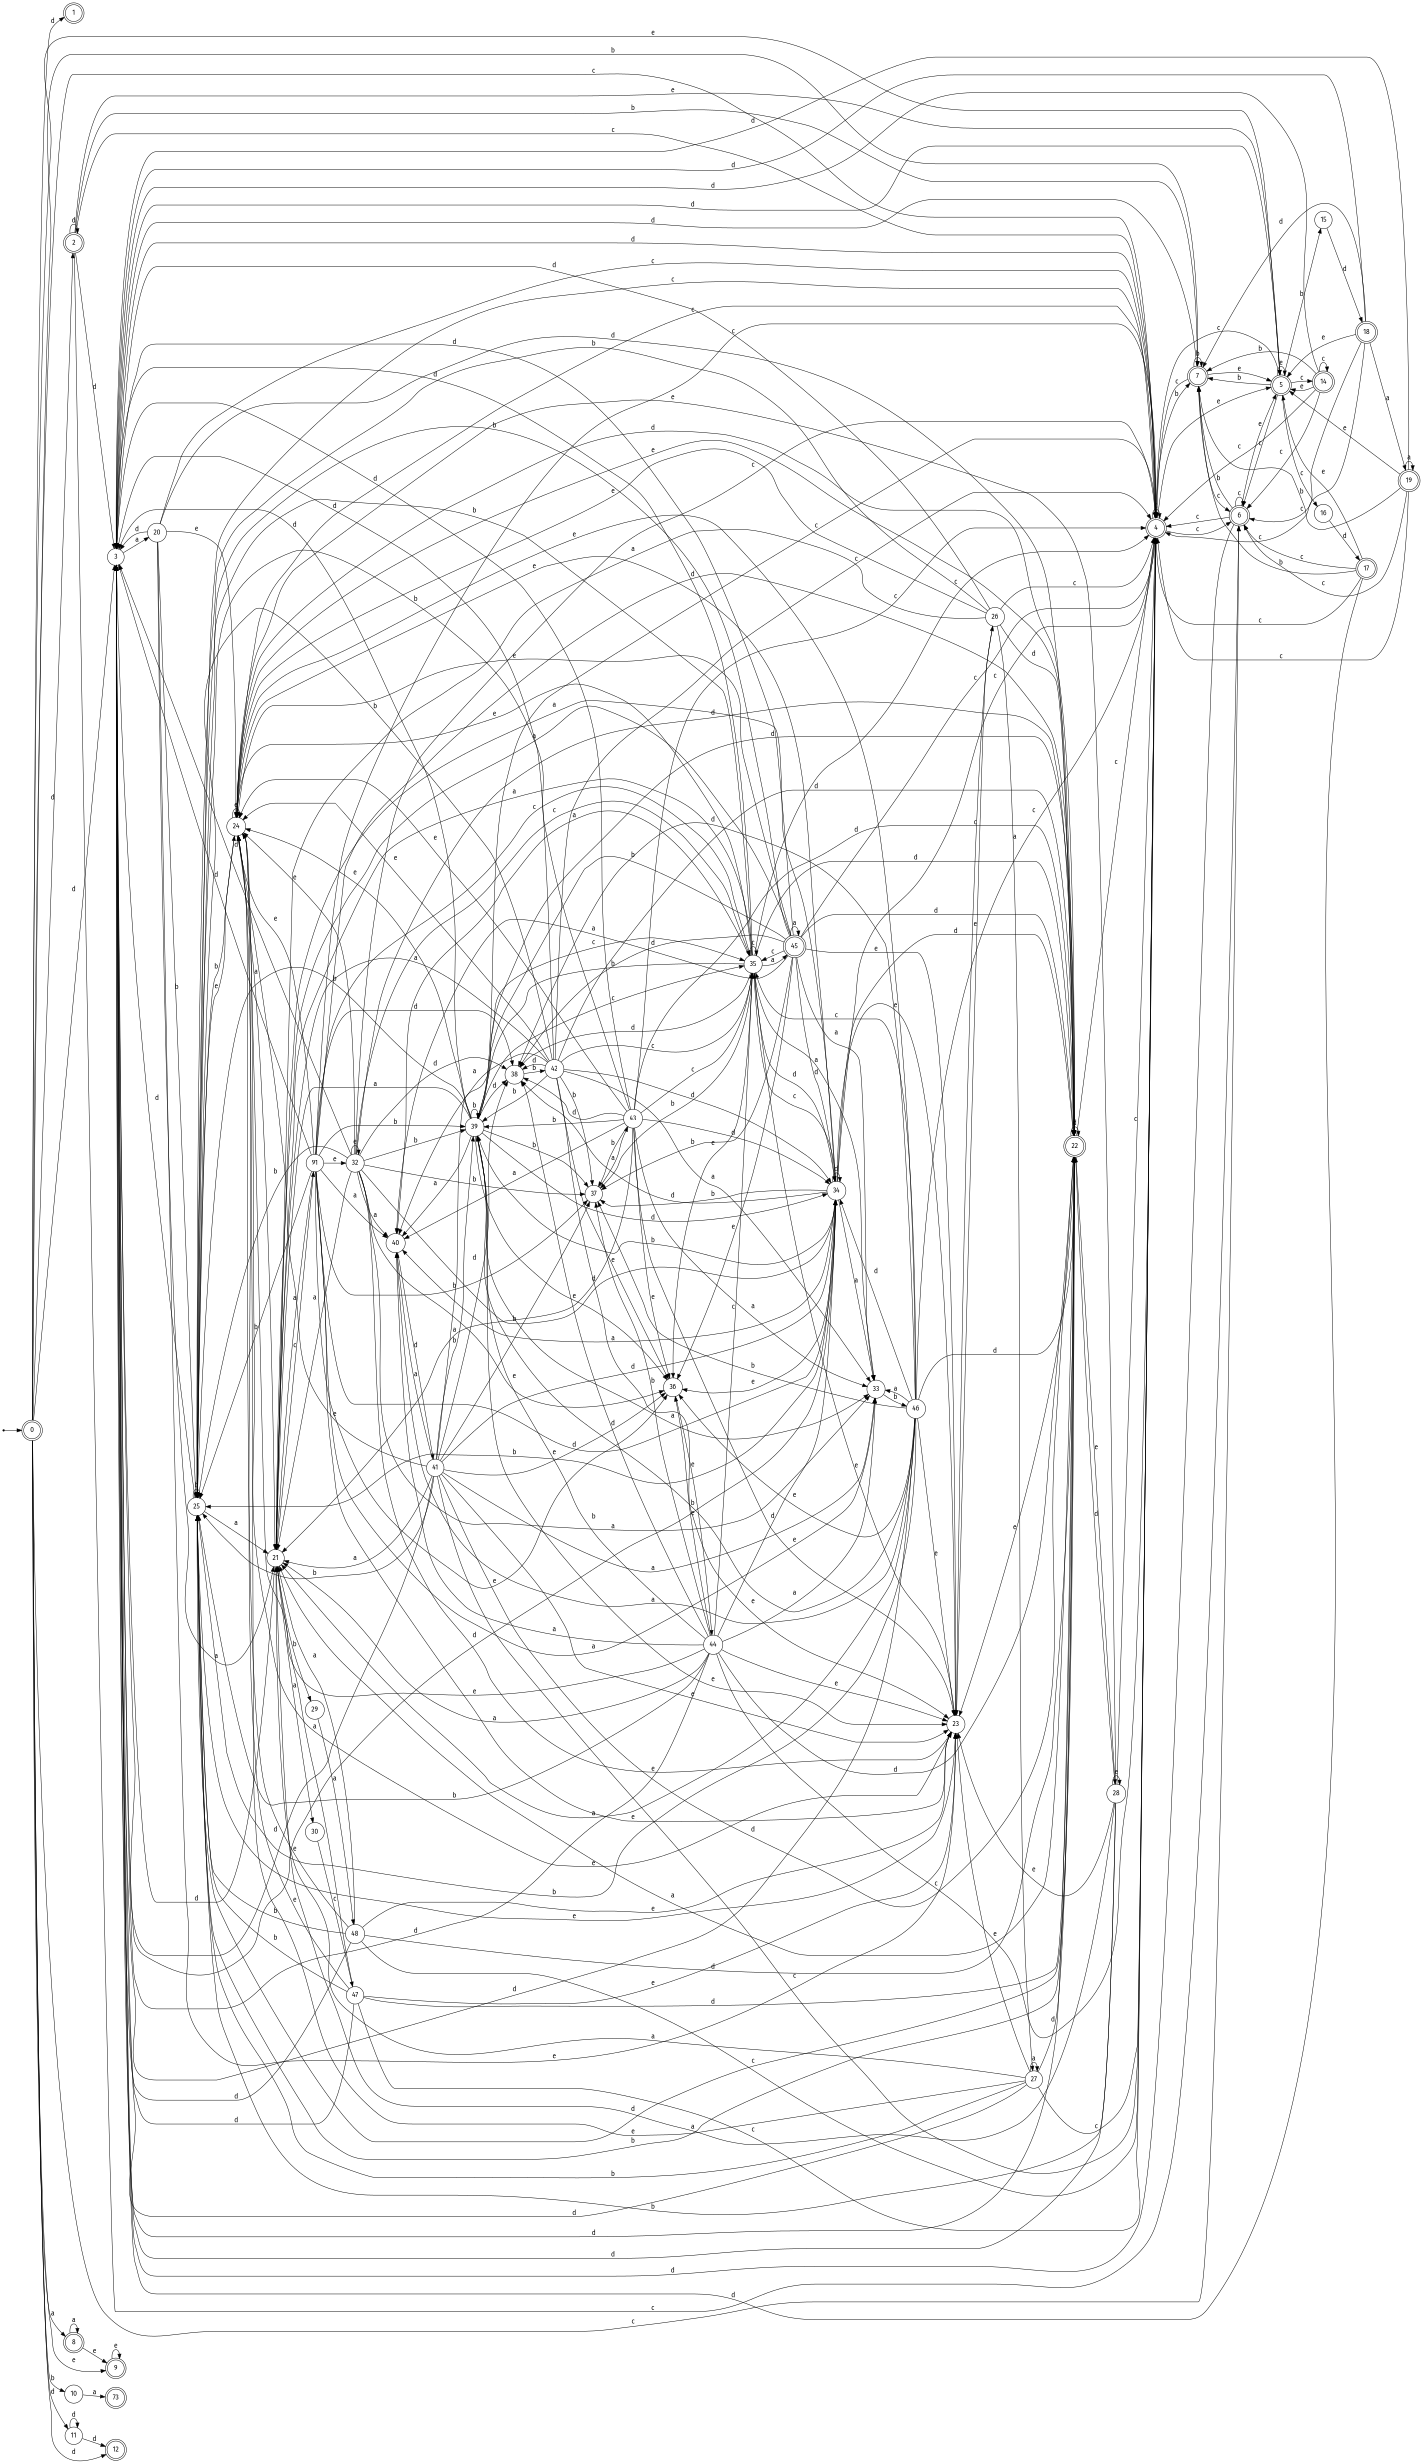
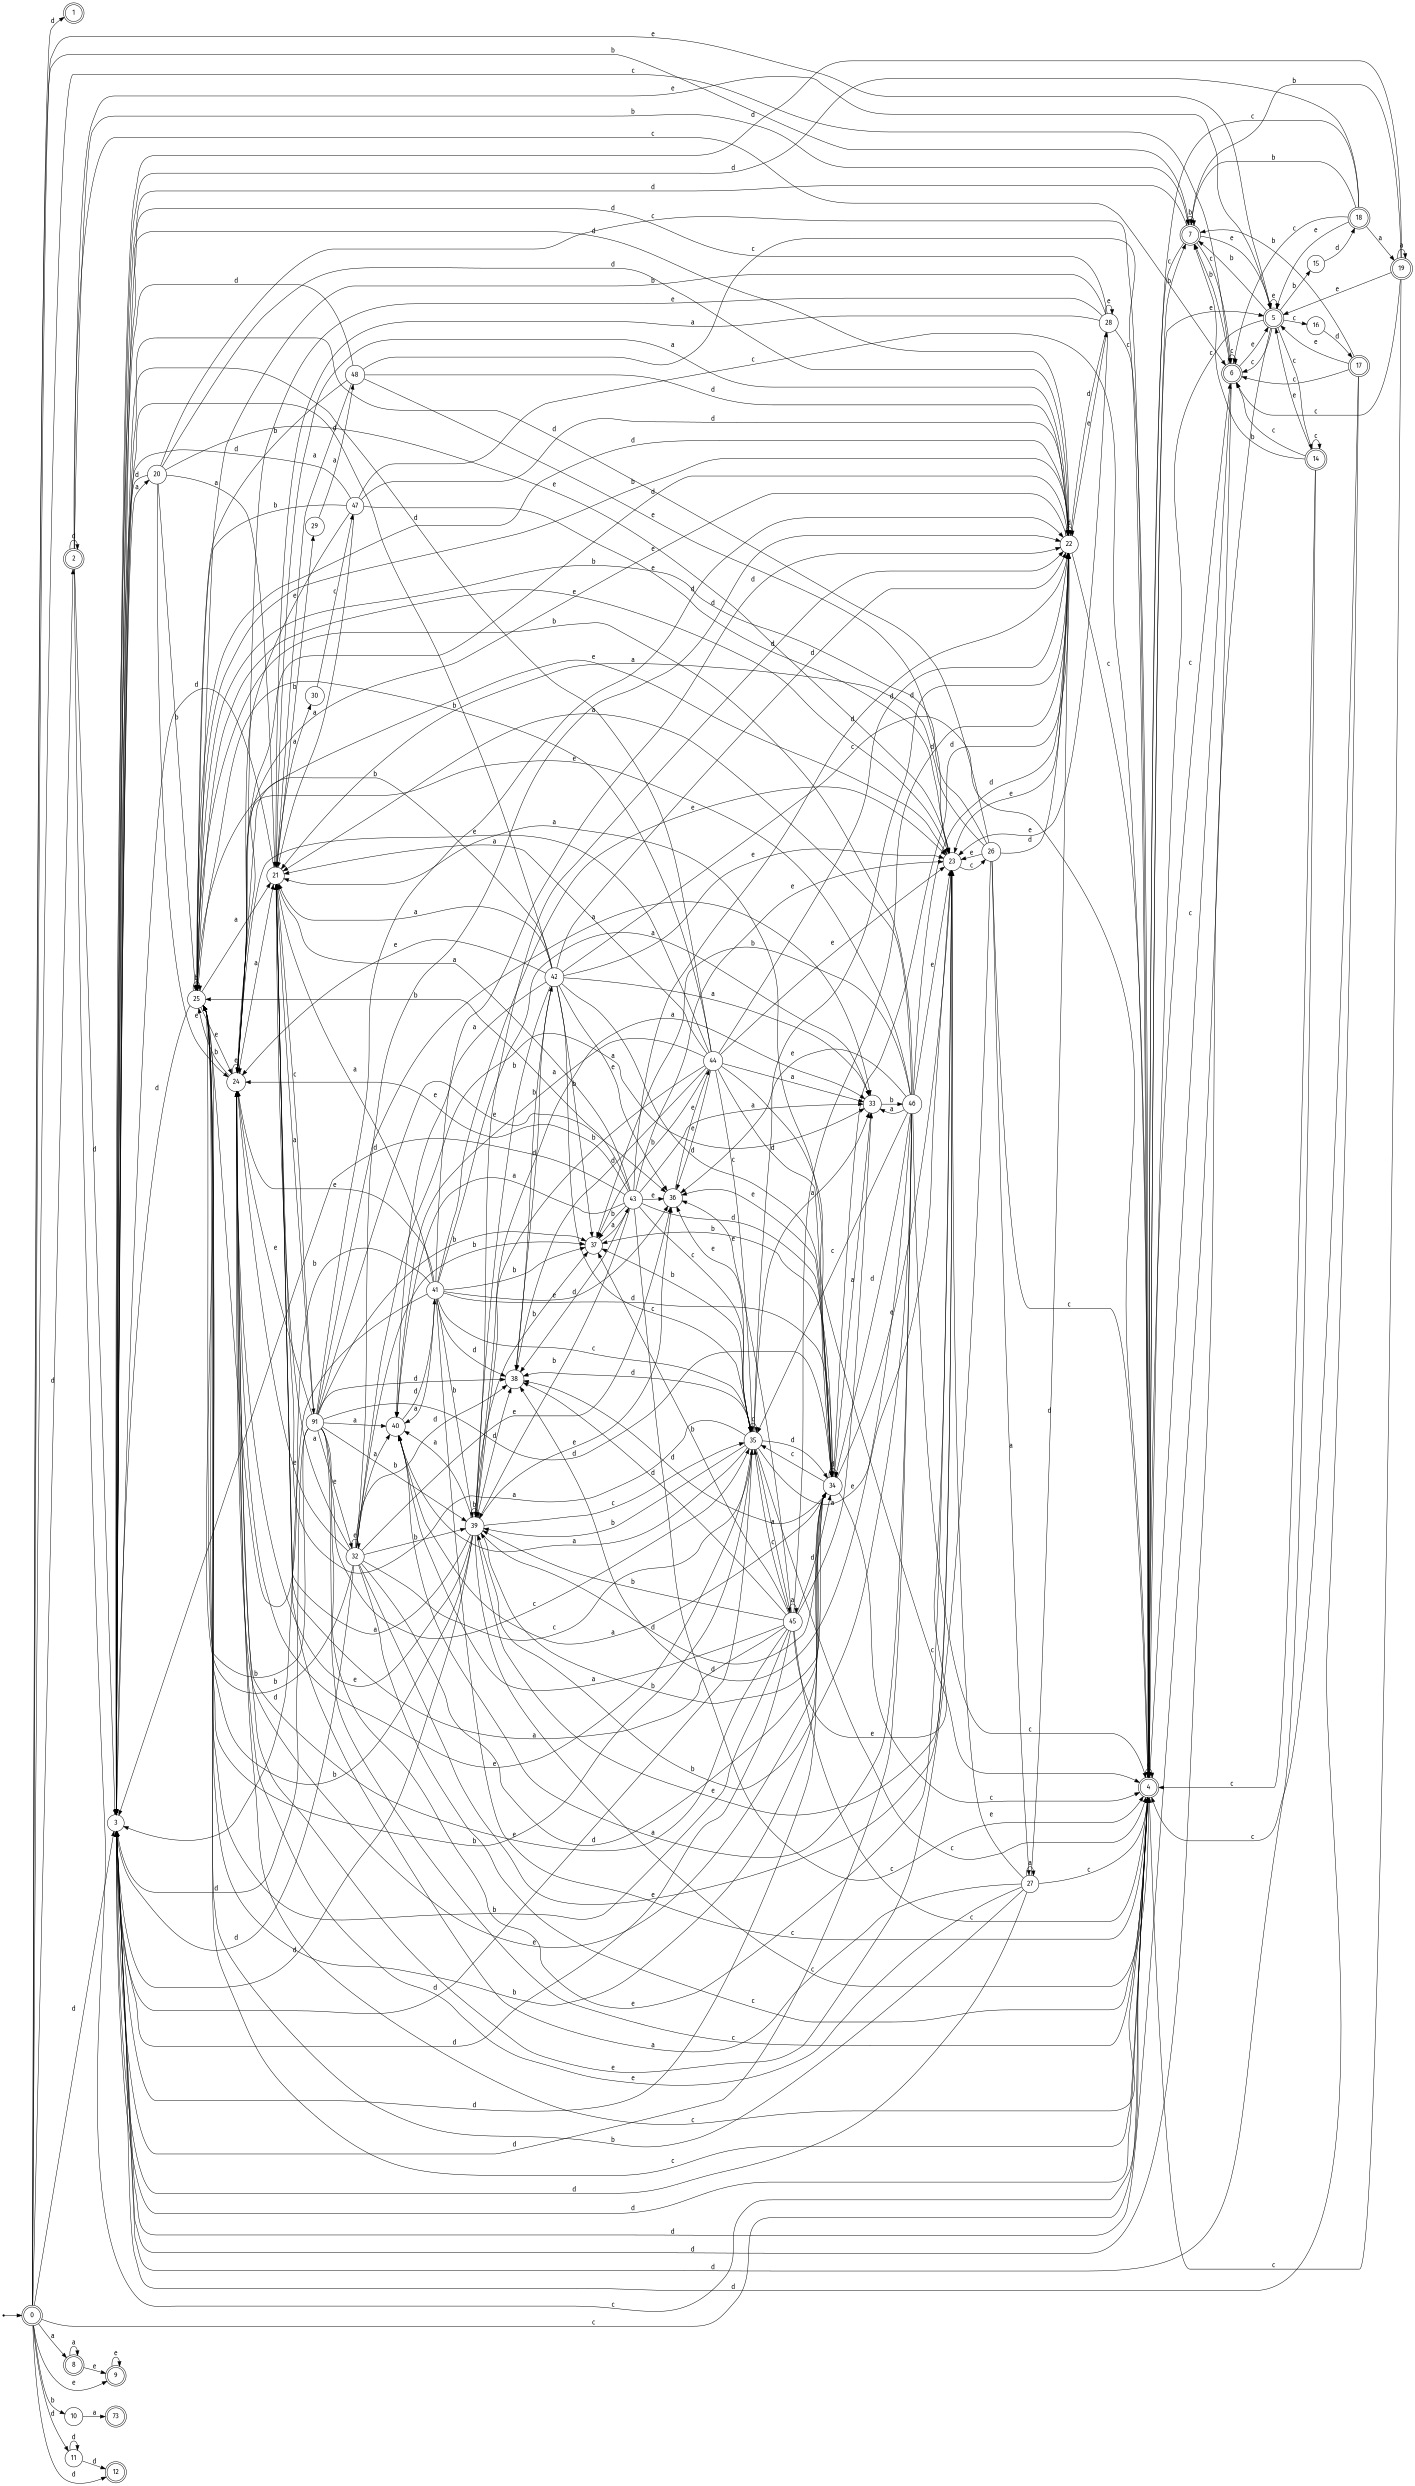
(1281, 222) -> (1274, 158)
(795, 946) -> (793, 1622)
(1075, 1146) -> (1069, 544)
(248, 1202) -> none
